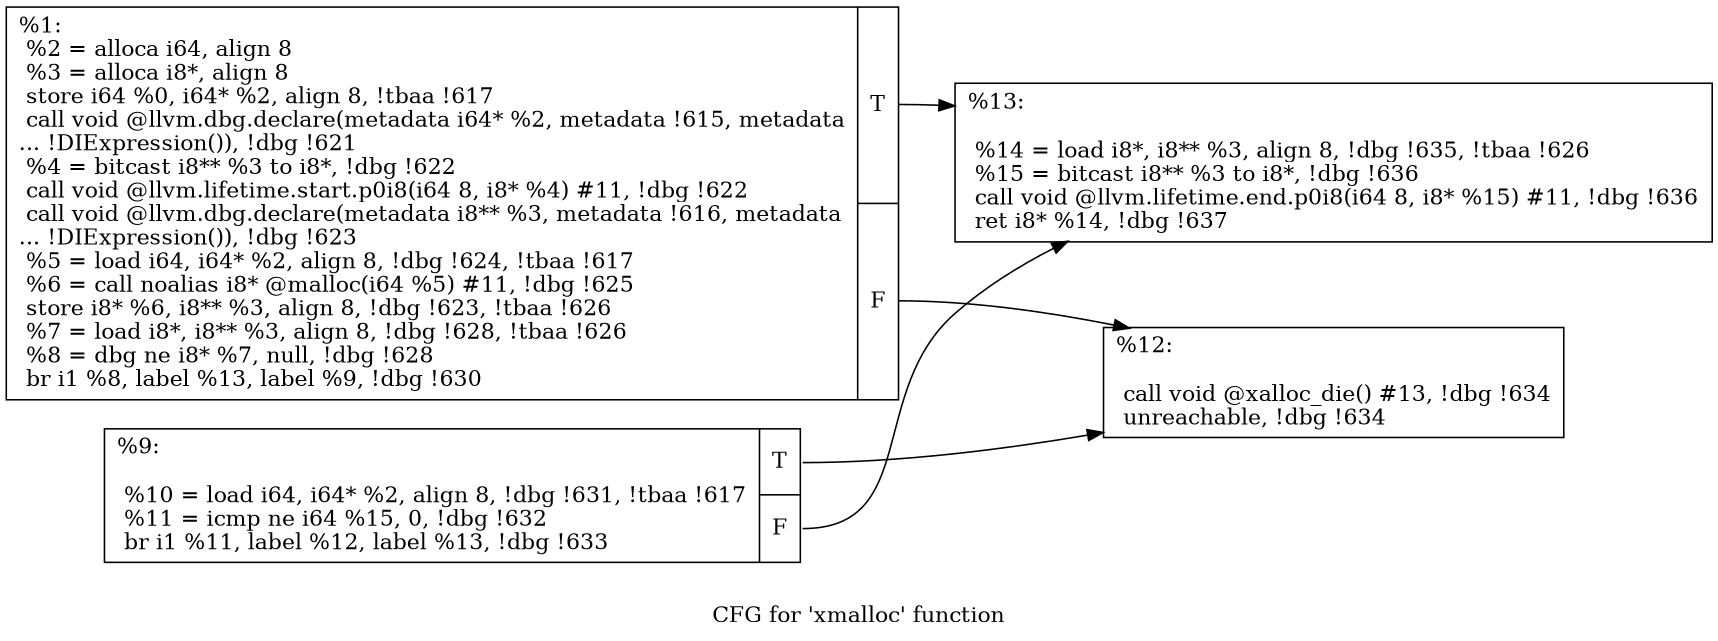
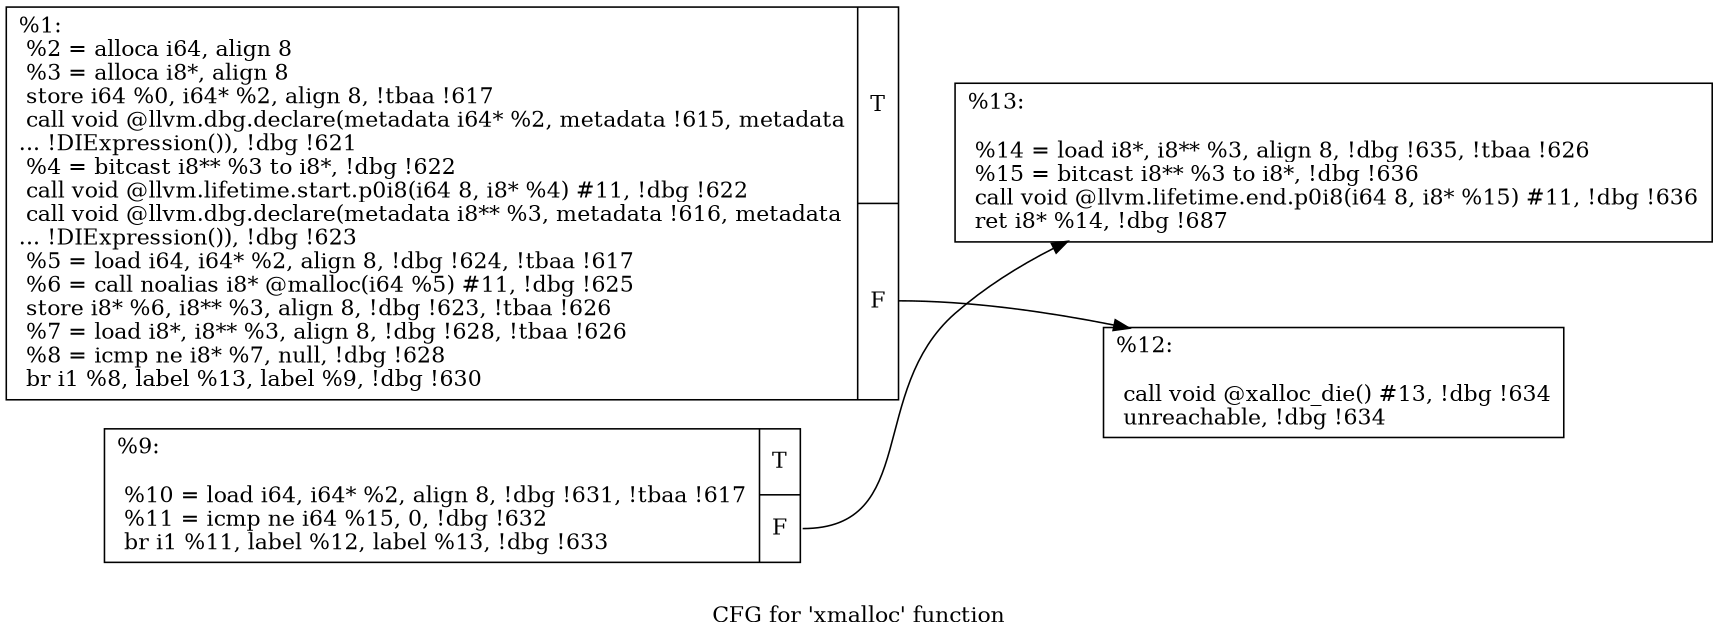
(919, 105) -> none
(1098, 221) -> (1098, 221)
(227, 356) -> (232, 356)
(946, 455) -> none
